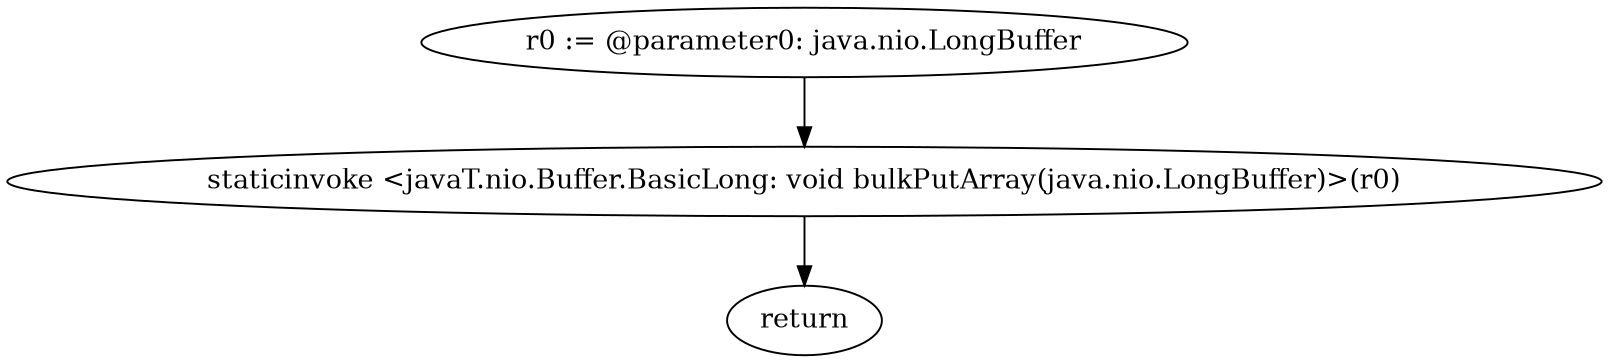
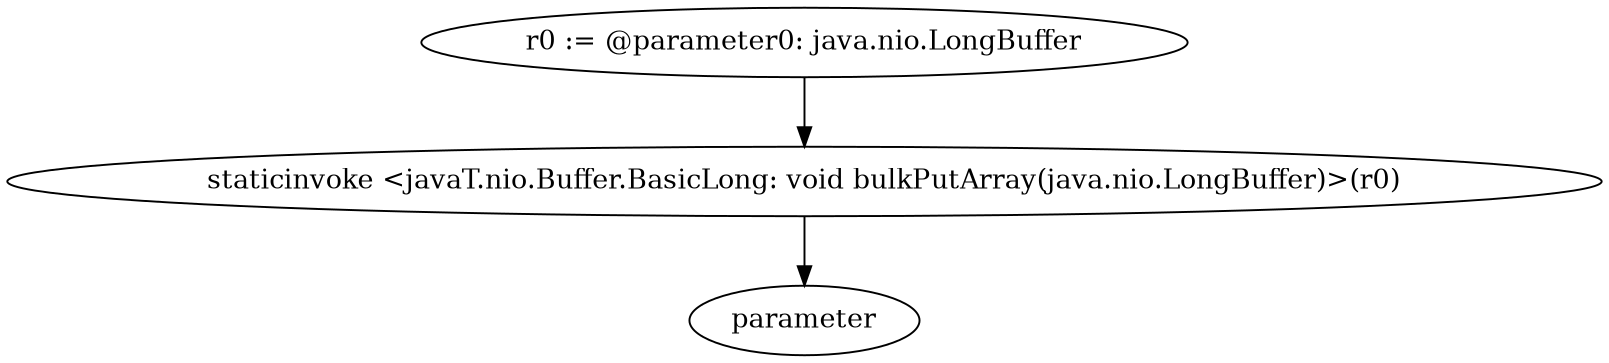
(804, 320) -> (804, 320)
